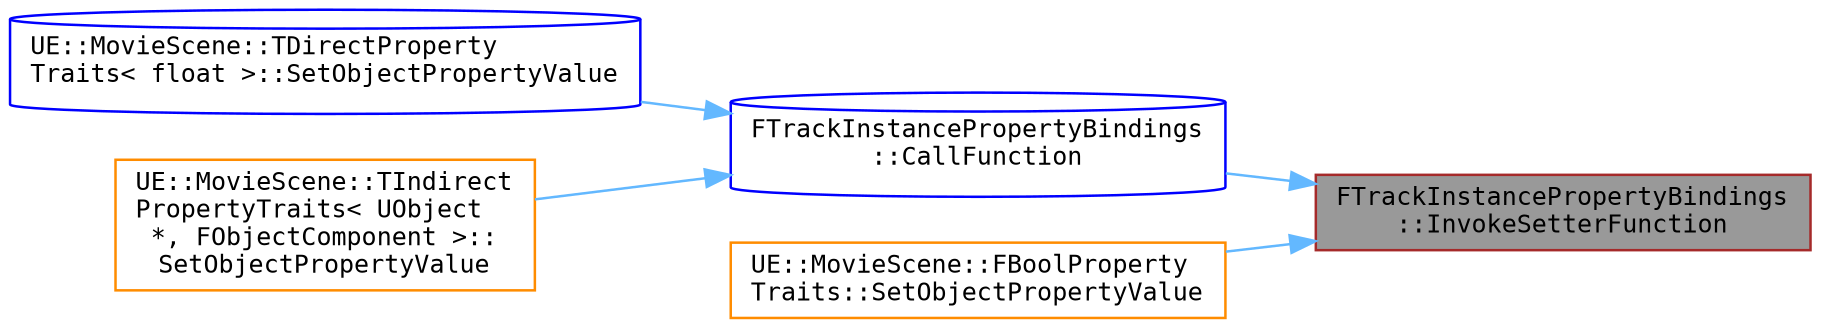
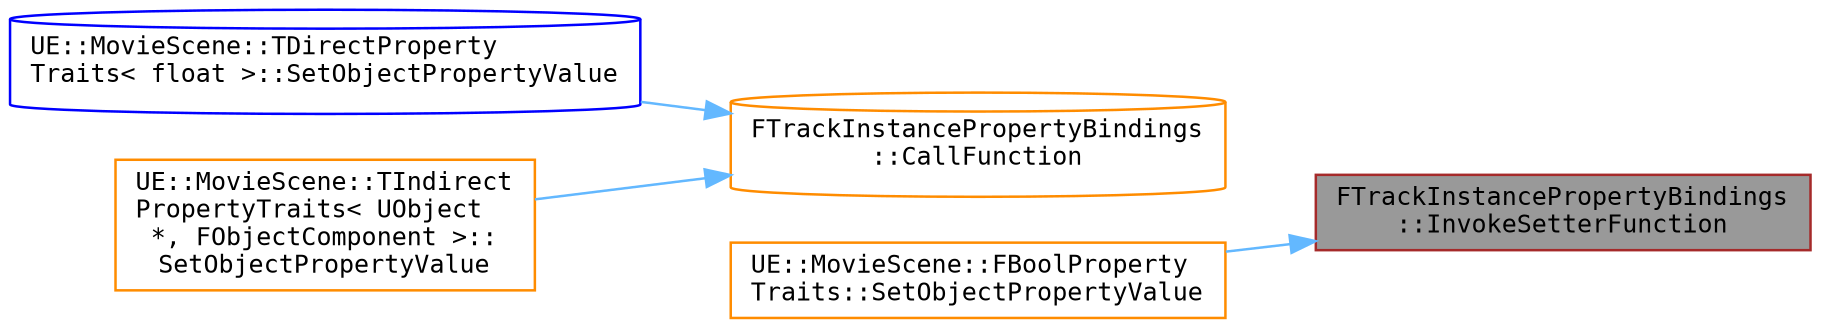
(978, 145) -> (978, 145)
(1258, 177) -> none
